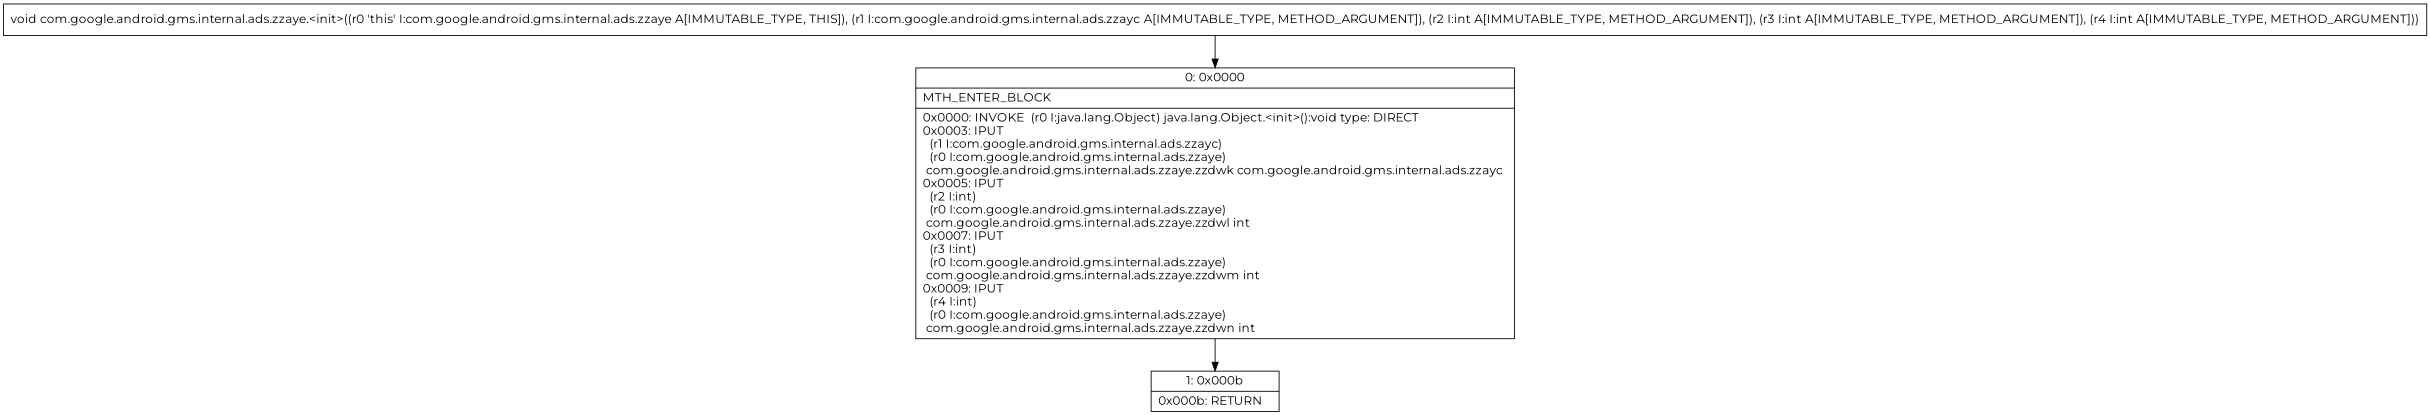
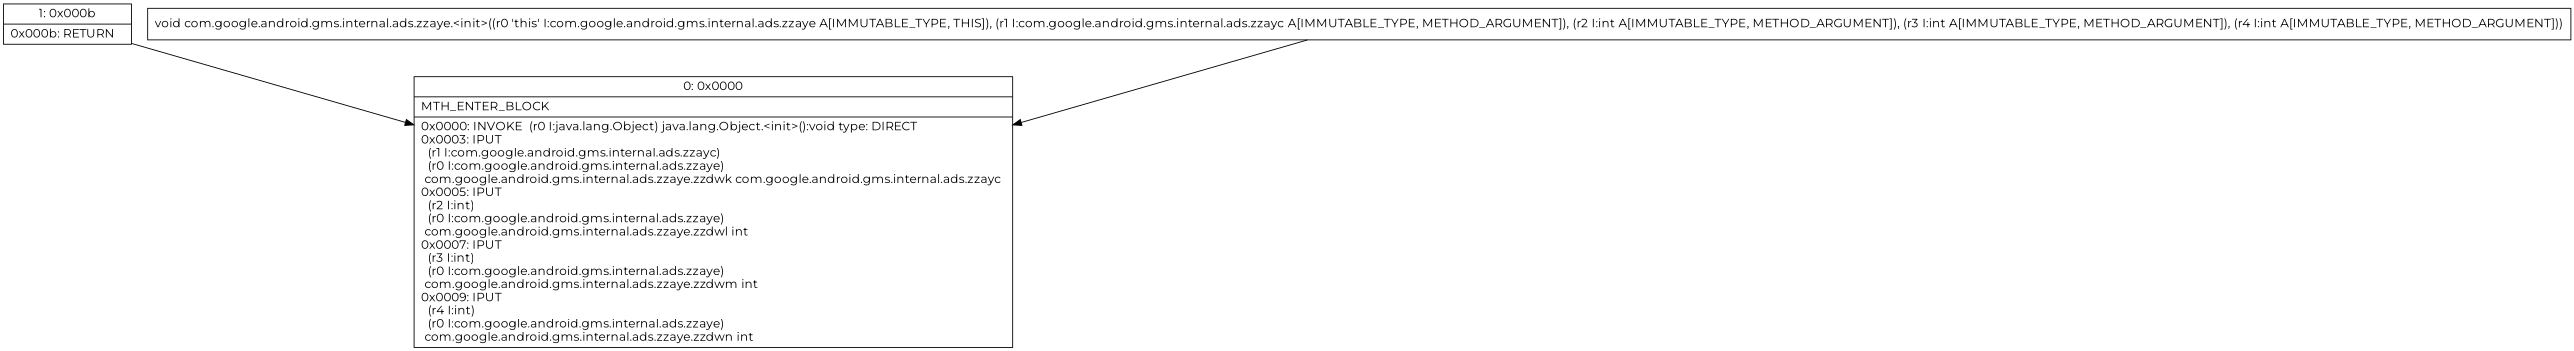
(1215, 350) -> (268, 83)
